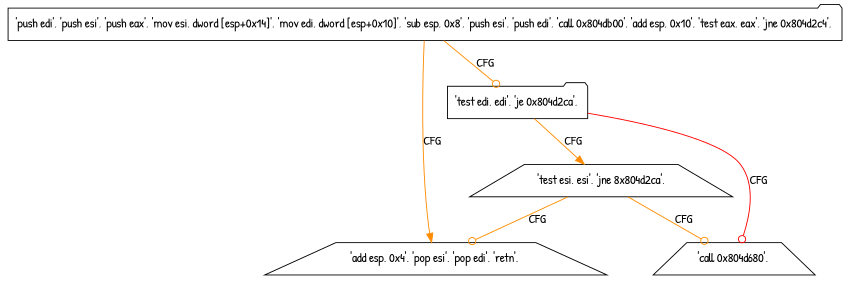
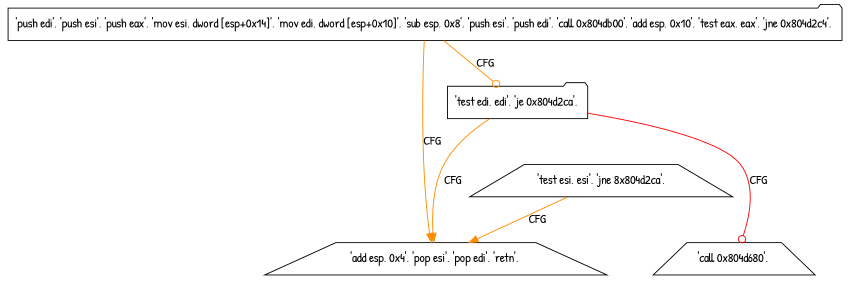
(556, 138) -> (443, 167)
(522, 218) -> (522, 218)
(665, 218) -> none
